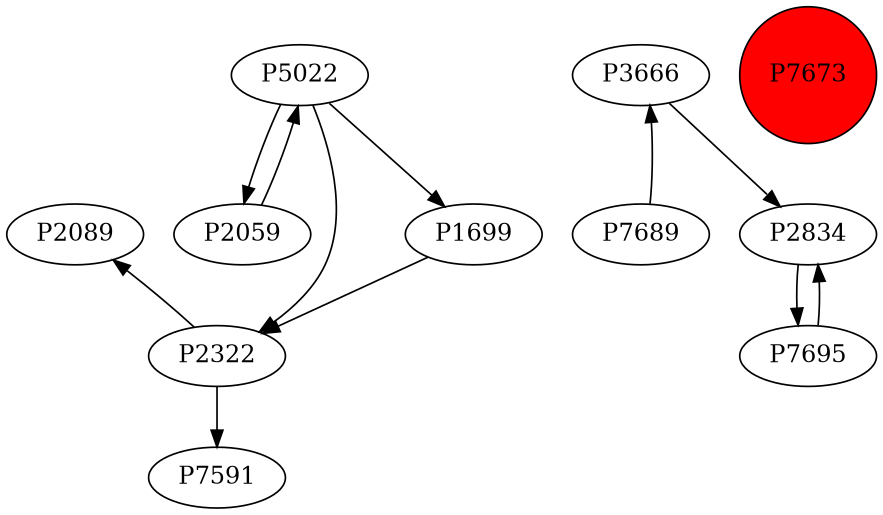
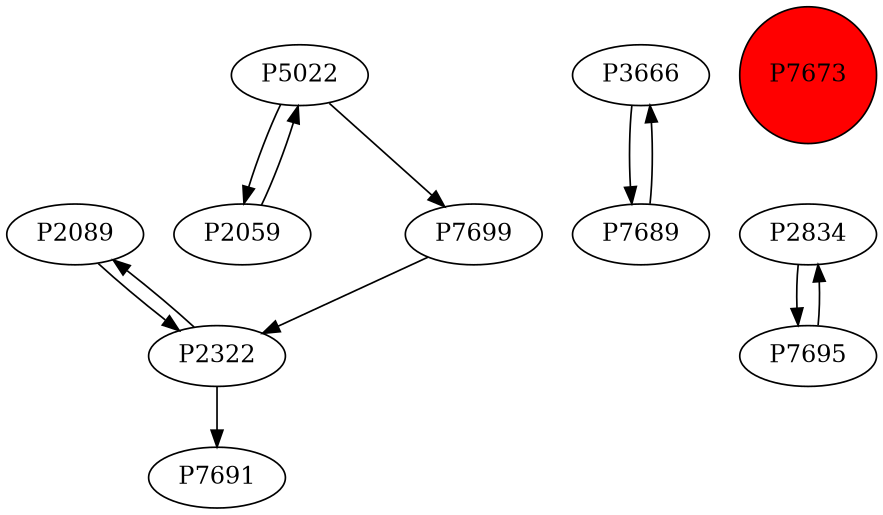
(718, 149) -> (630, 146)
(336, 223) -> (131, 292)
(474, 234) -> (474, 234)
(217, 478) -> (217, 478)
